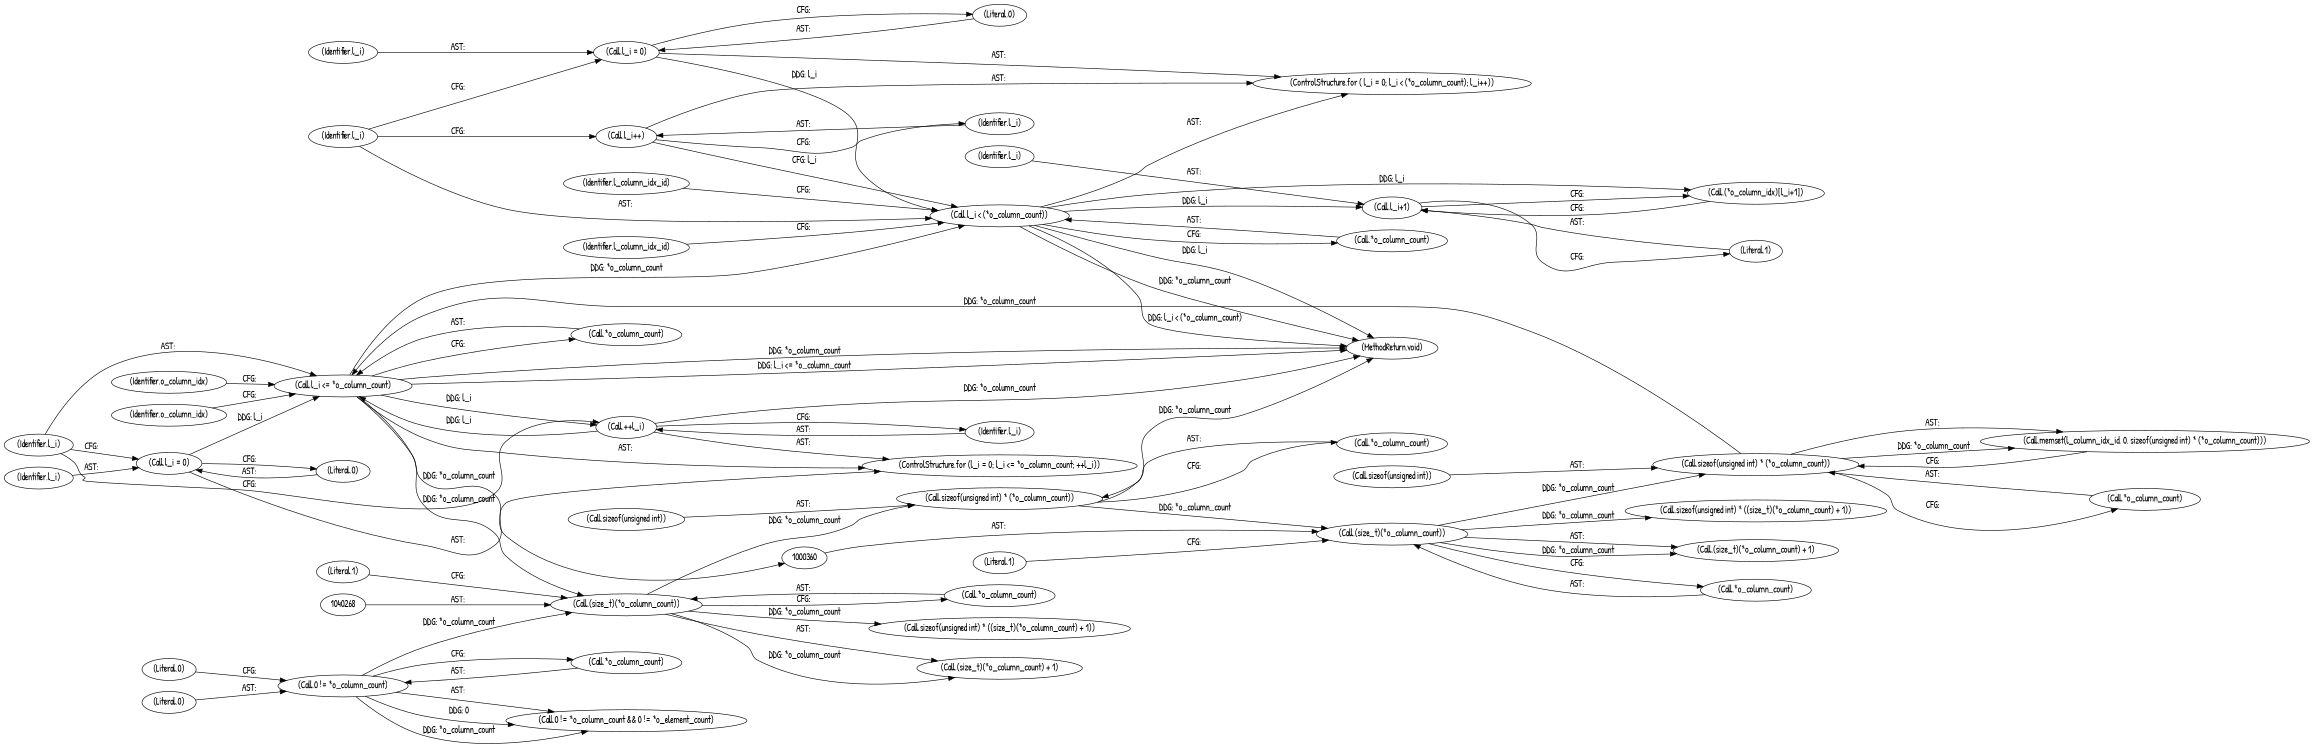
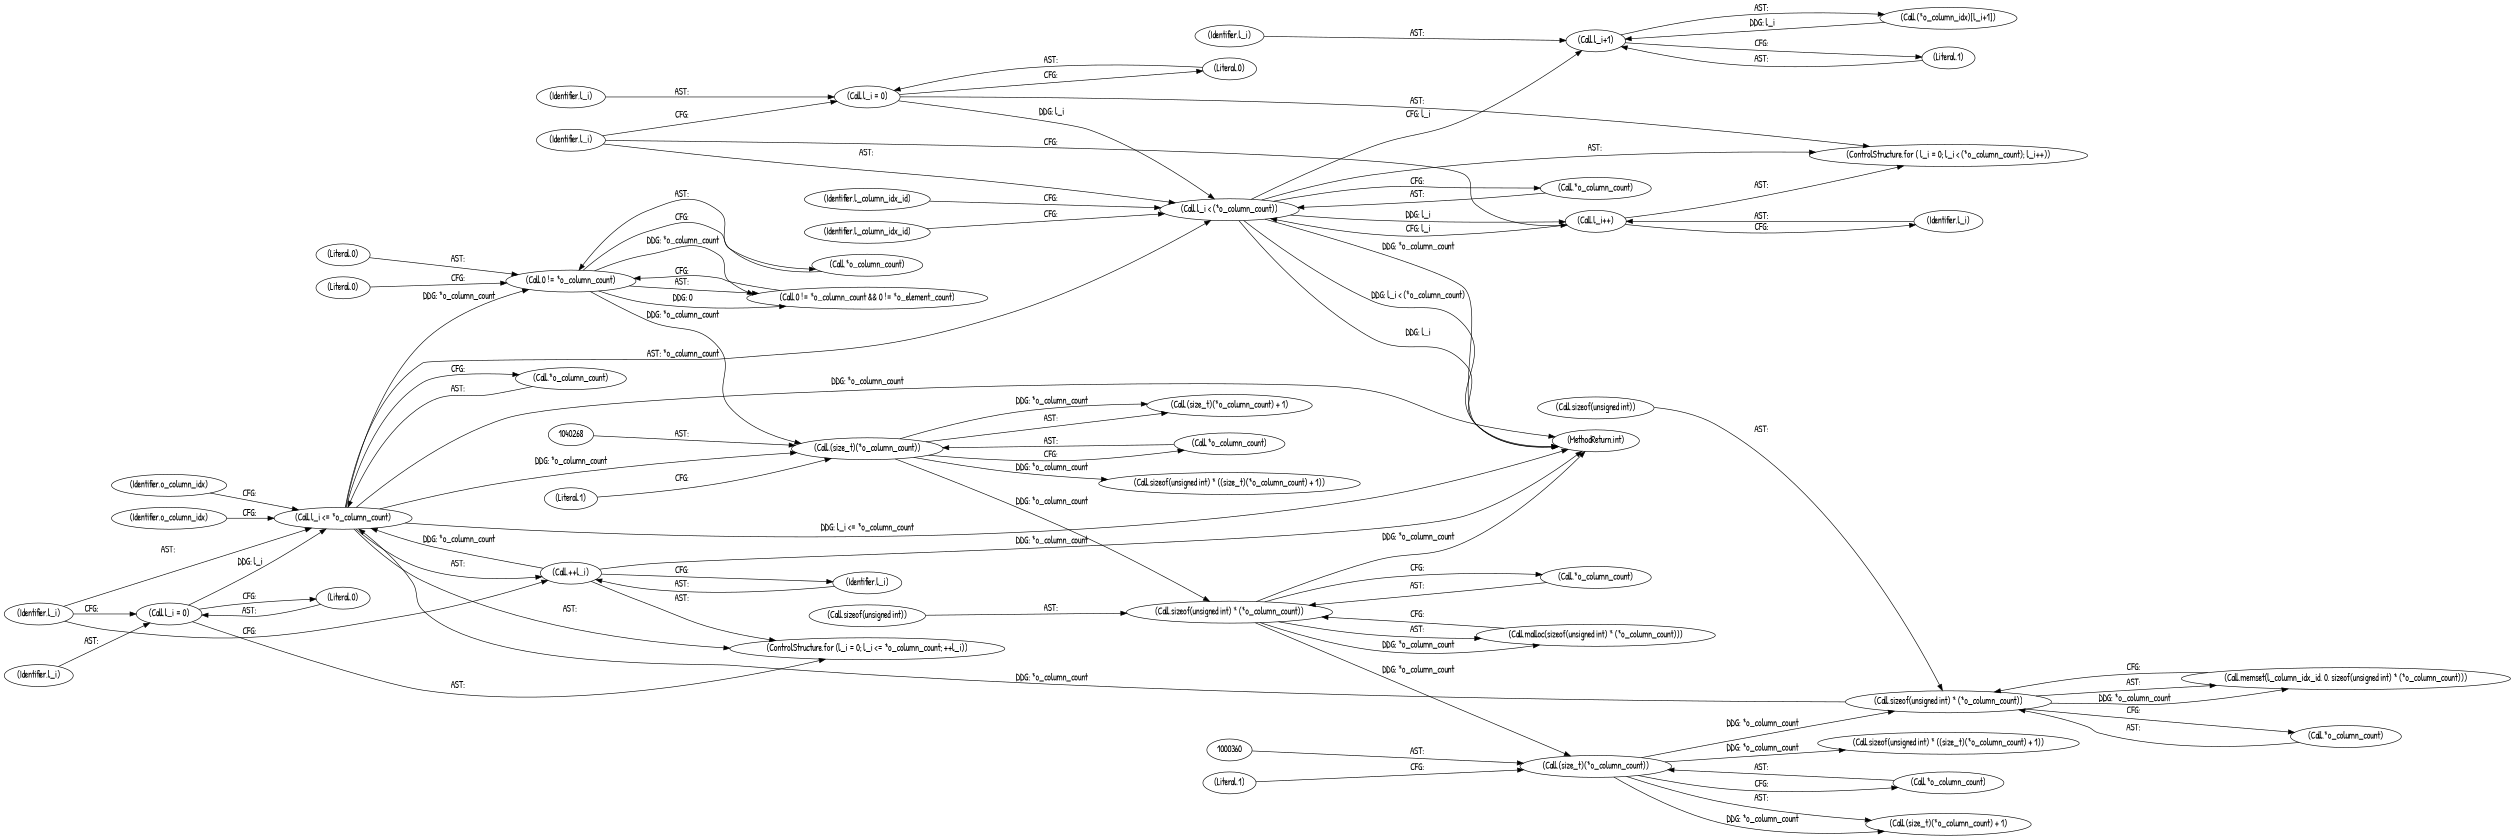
(1365, 184) -> (1425, 222)
(1578, 195) -> (1762, 9)
(1195, 201) -> (1418, 115)
(1578, 209) -> (1762, 23)
(626, 269) -> (683, 355)
none -> (711, 277)
(1392, 348) -> (1596, 441)
(459, 399) -> (459, 564)
(459, 421) -> (459, 540)
(529, 550) -> (400, 370)
none -> (1596, 635)
